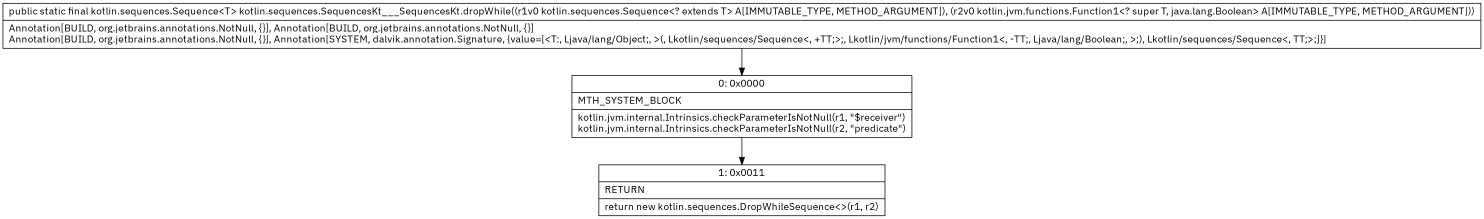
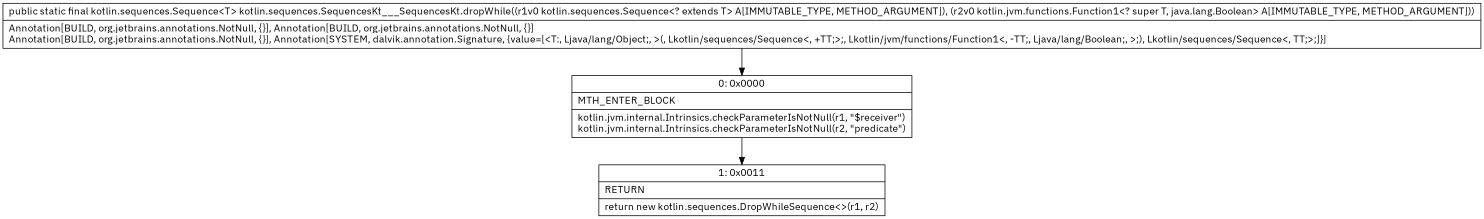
(630, 101) -> (627, 101)
